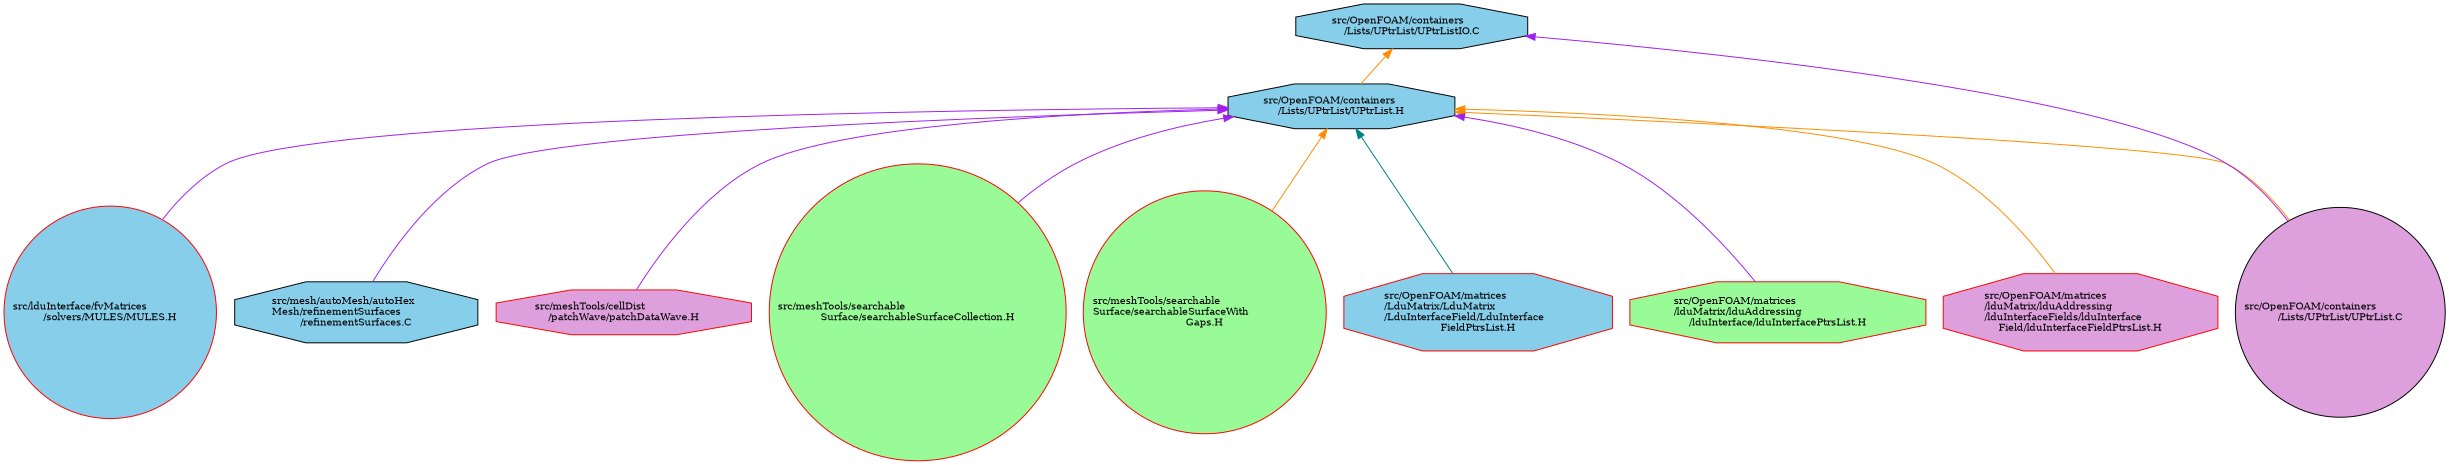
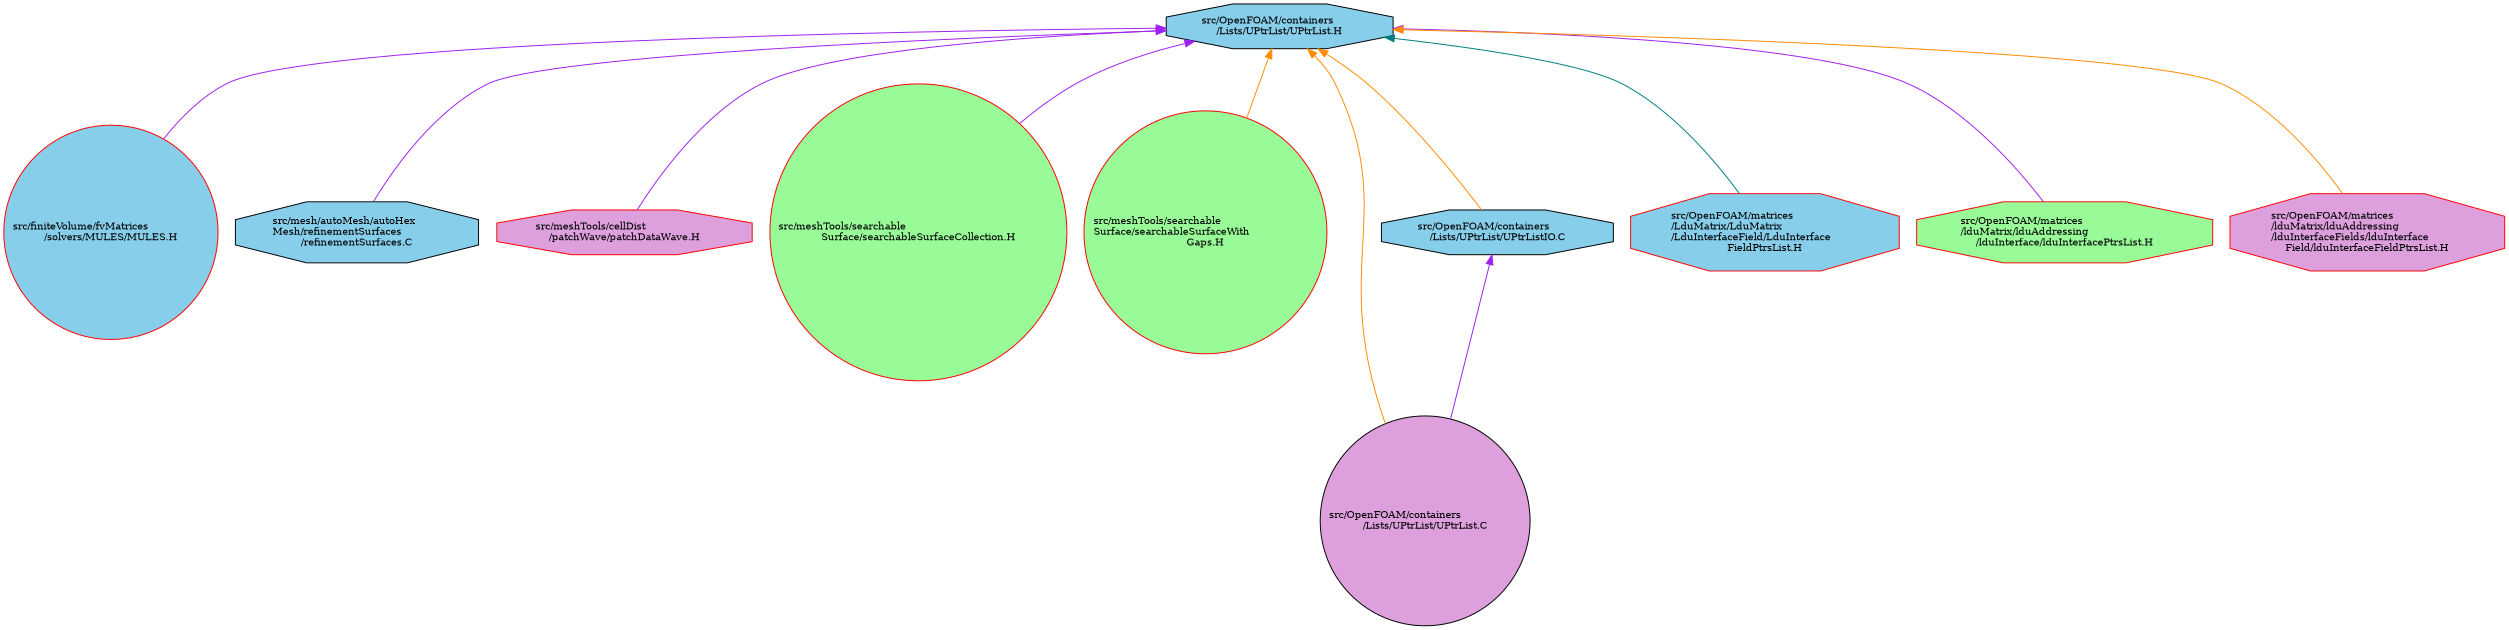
(1373, 70) -> (1410, 125)
(110, 312) -> (111, 232)
